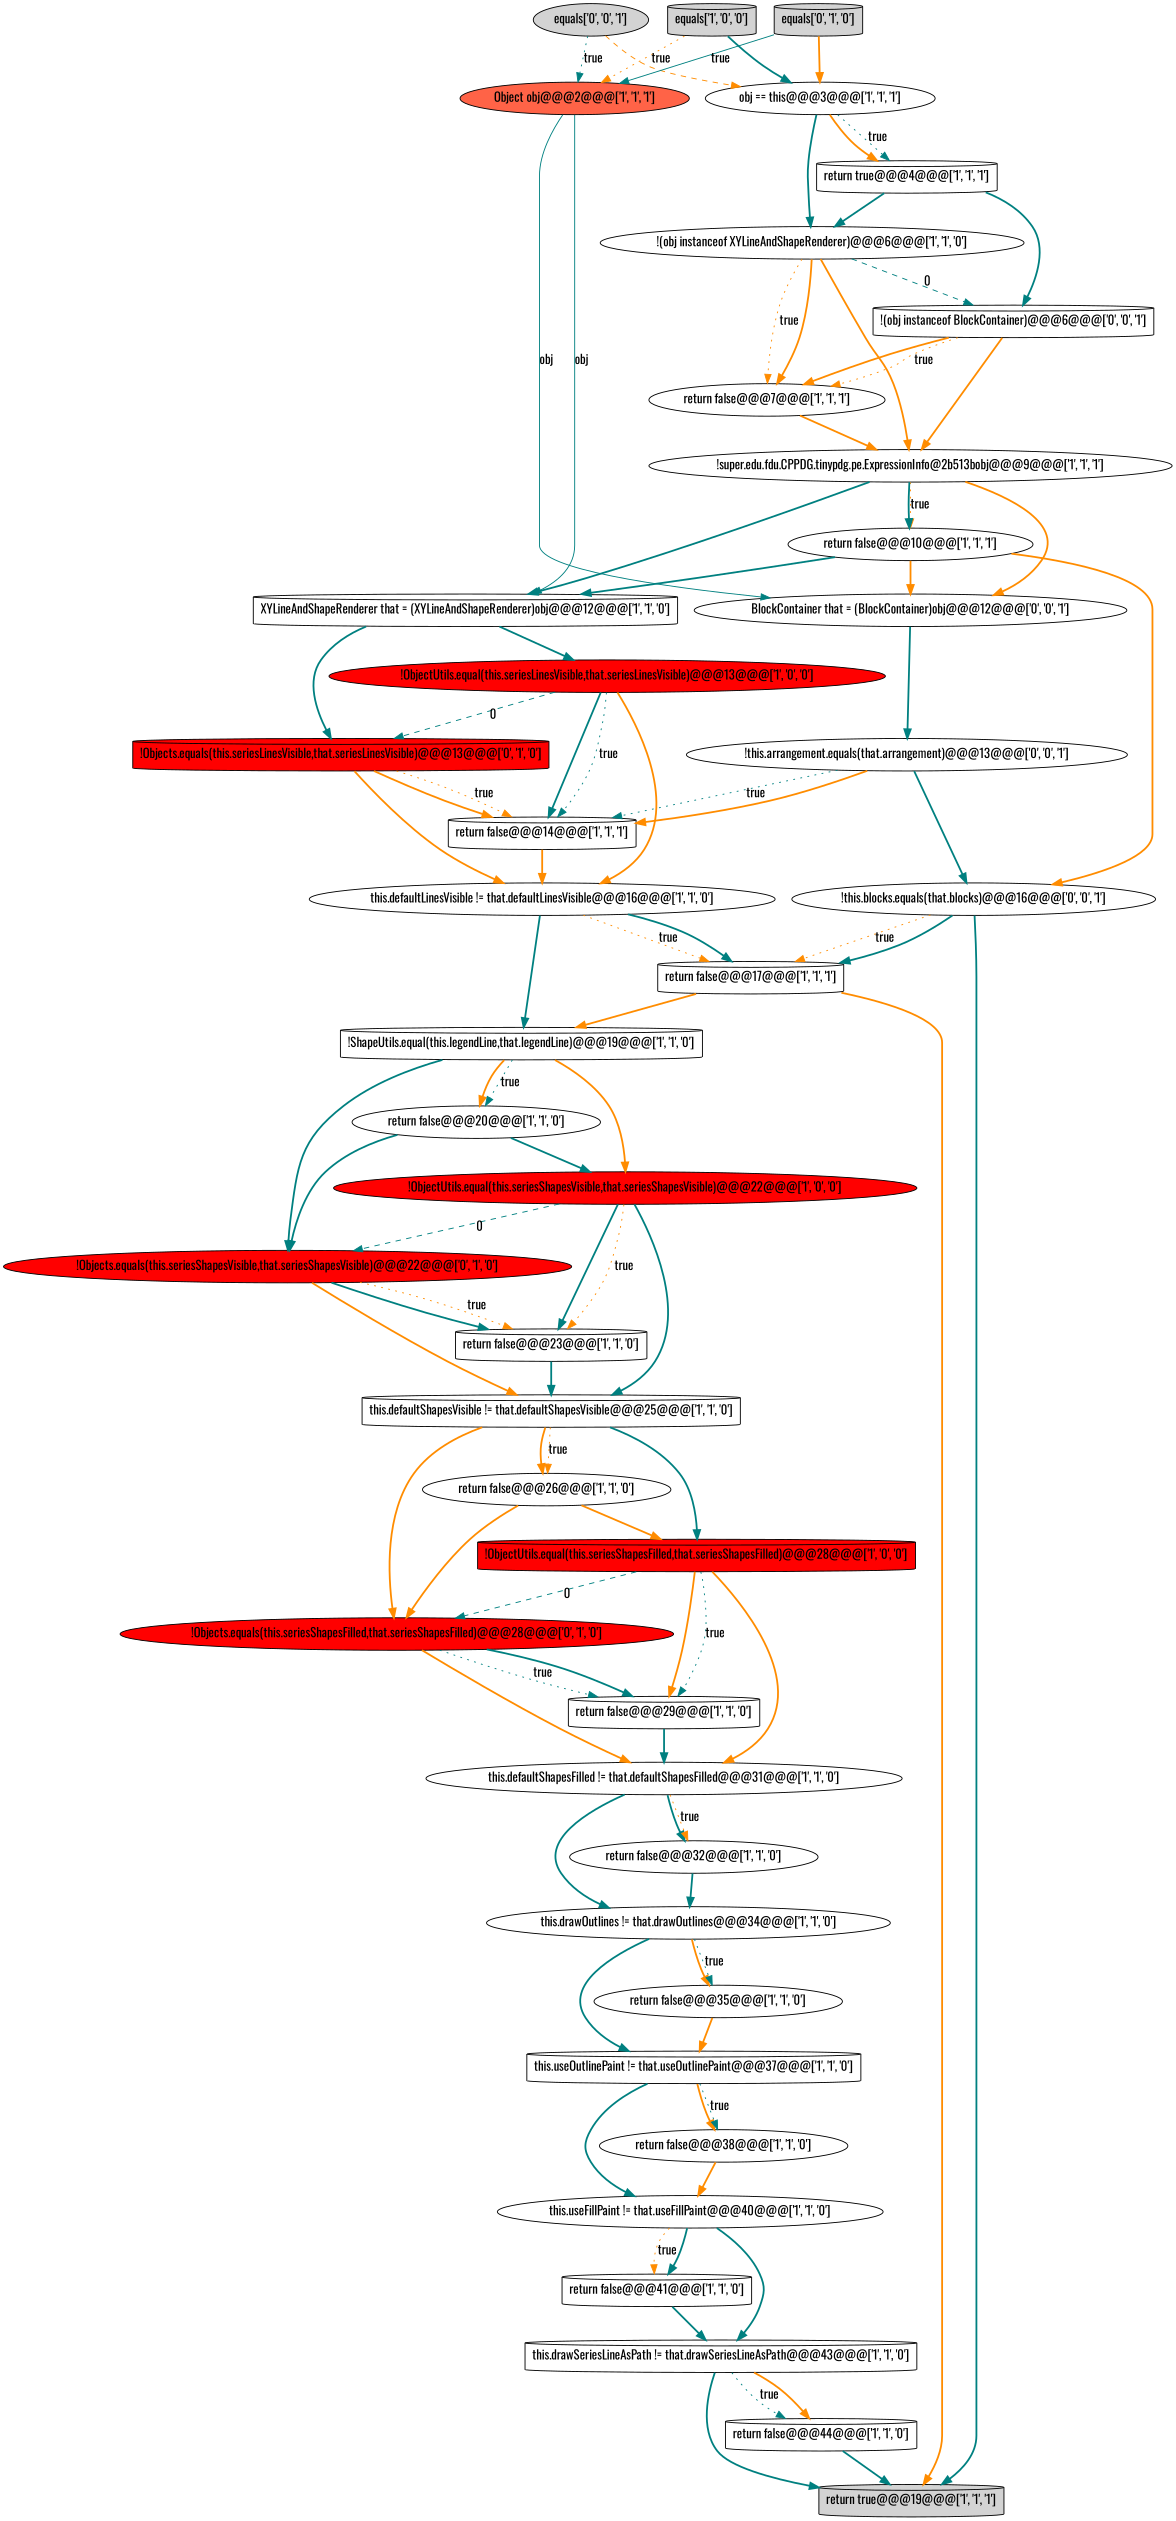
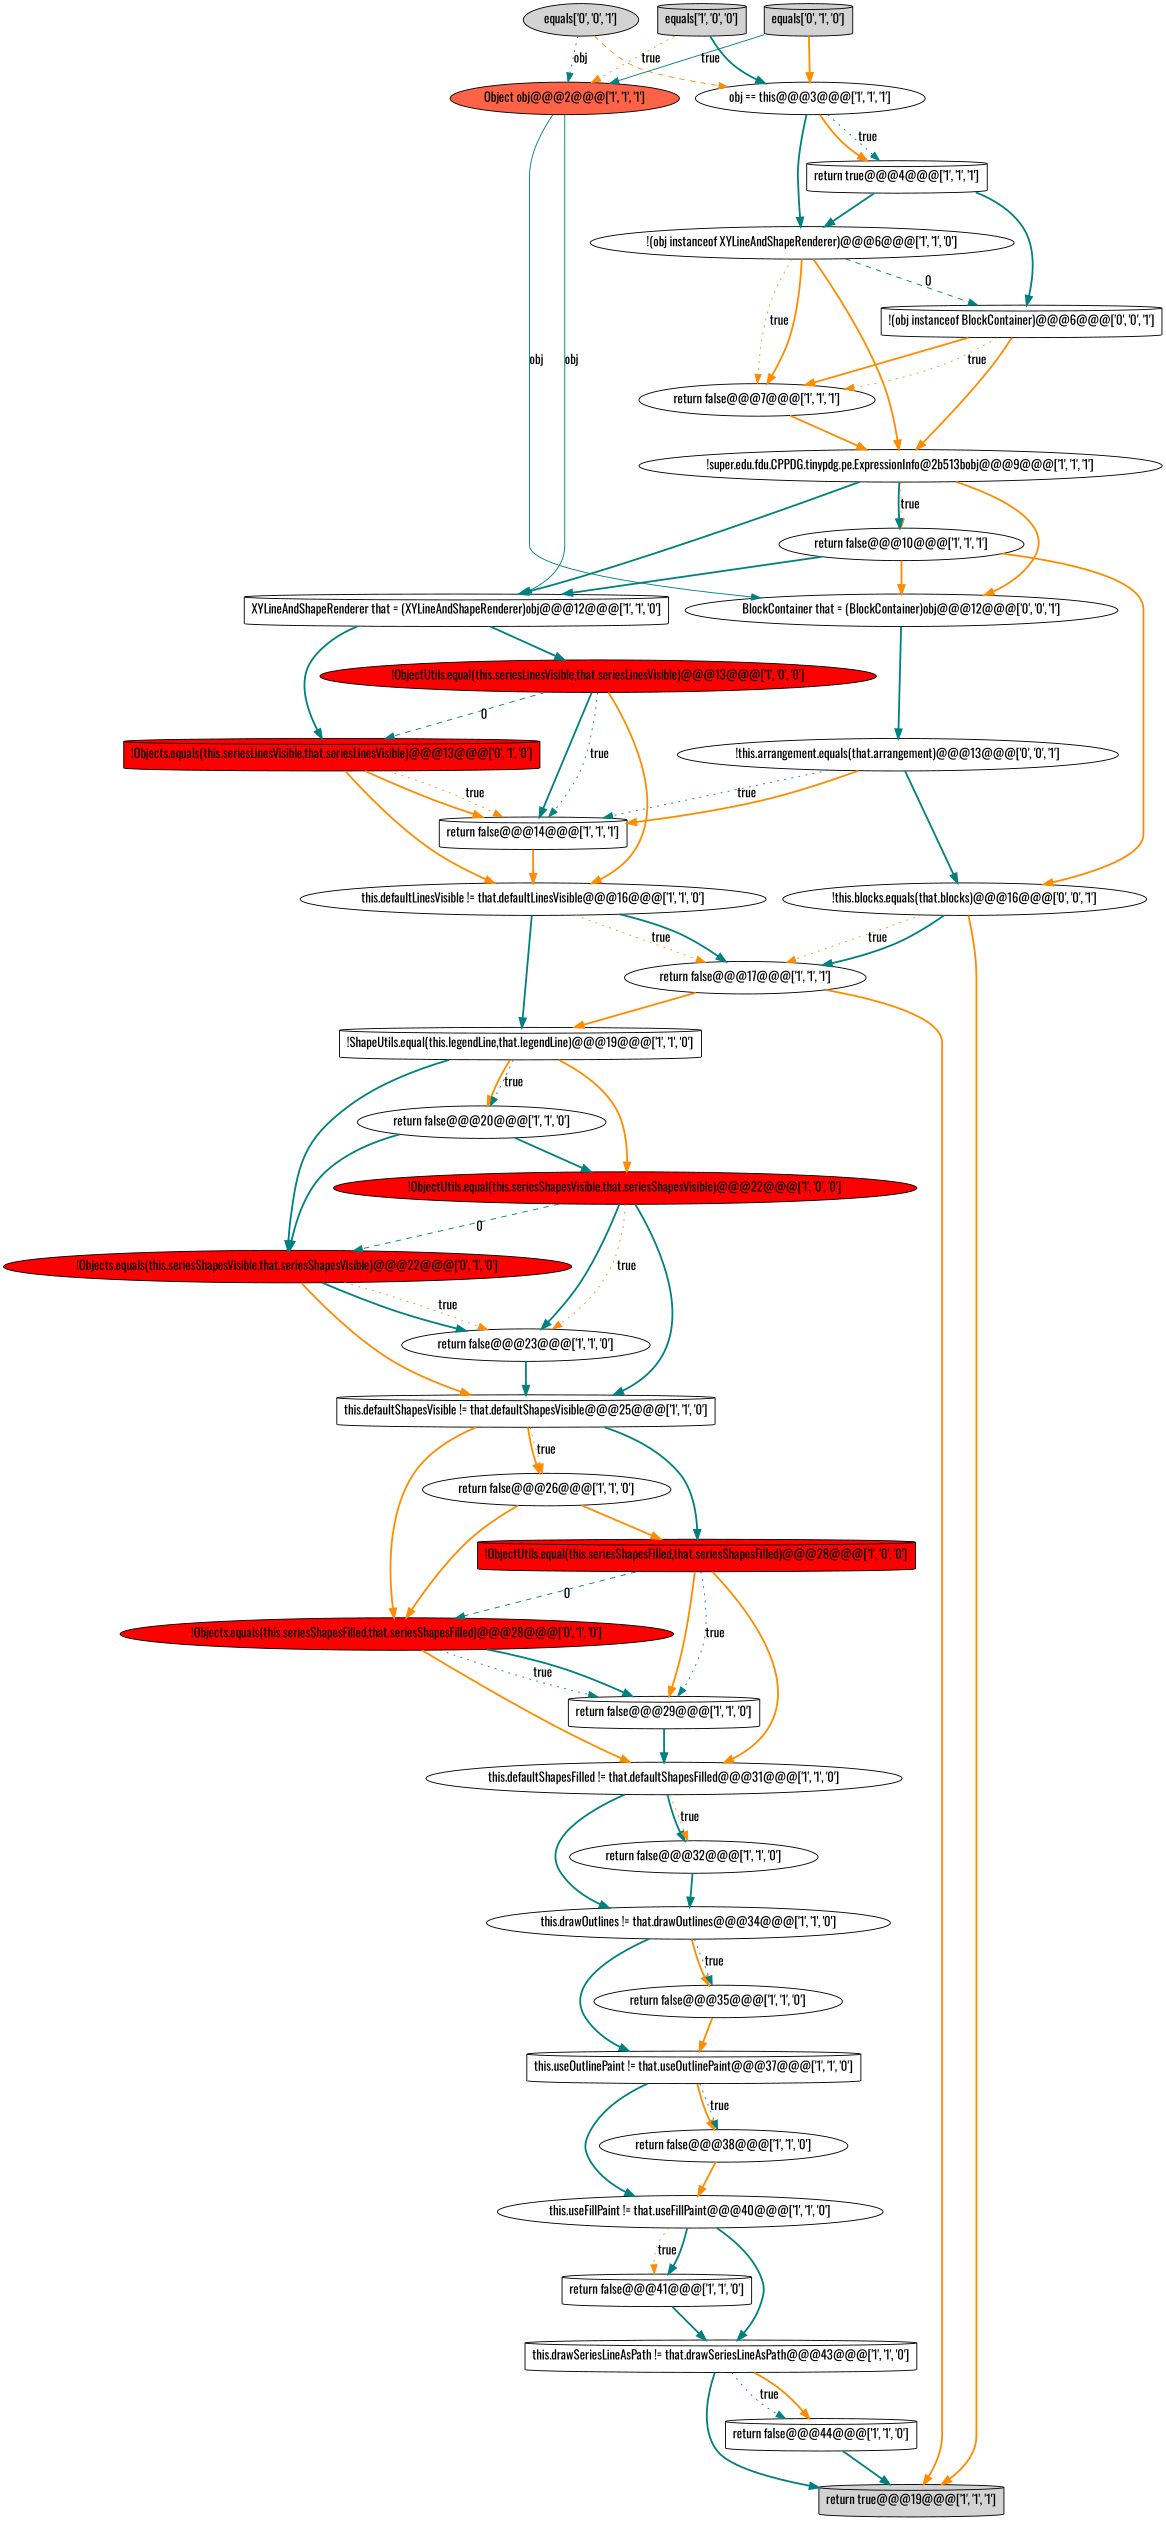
(594, 59) -> (581, 59)
(751, 978) -> (745, 978)
(551, 1345) -> (526, 1345)
(976, 1702) -> (976, 1702)
